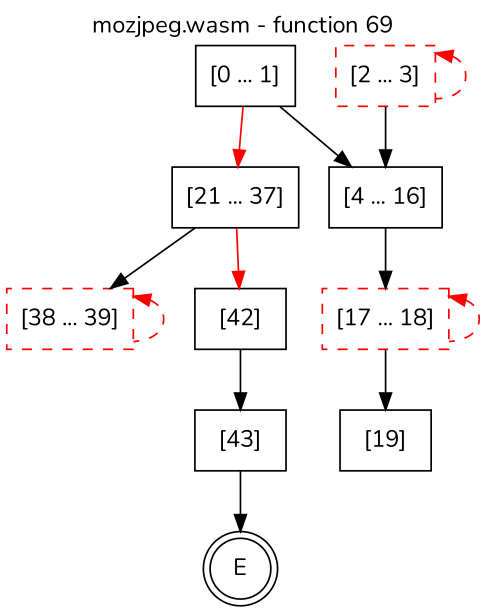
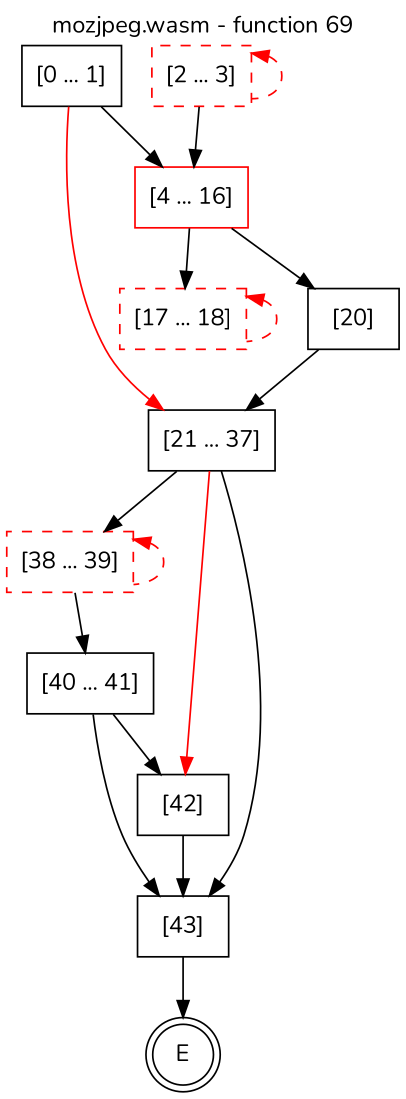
(386, 197) -> (192, 197)
none -> (354, 319)
(386, 440) -> none
none -> (260, 678)
none -> (90, 683)
